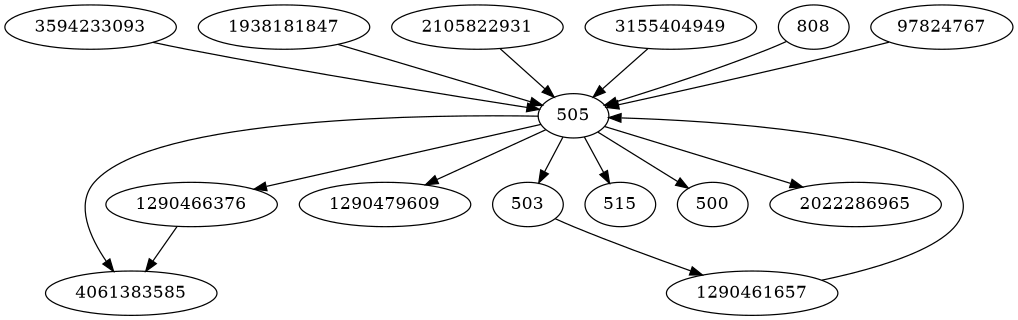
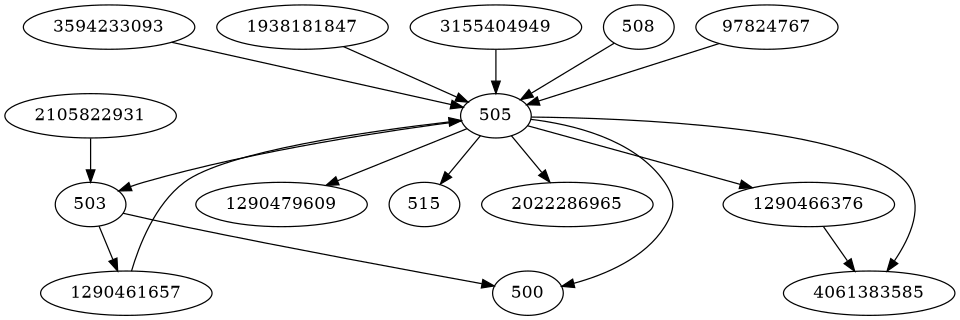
(814, 27) -> (639, 27)
(523, 69) -> (91, 154)
none -> (302, 250)
